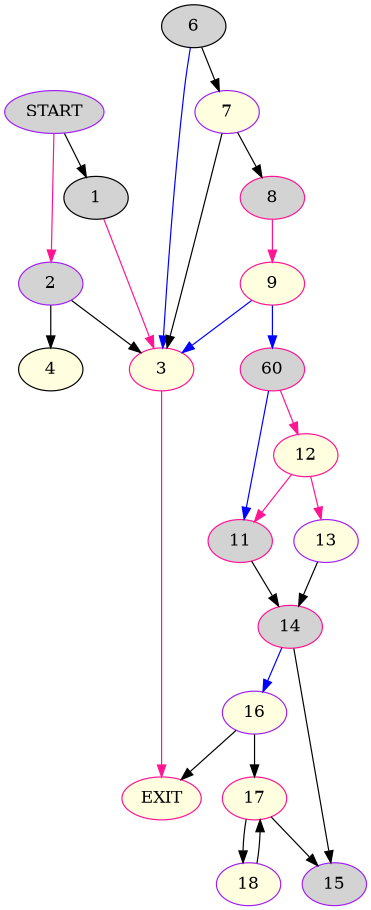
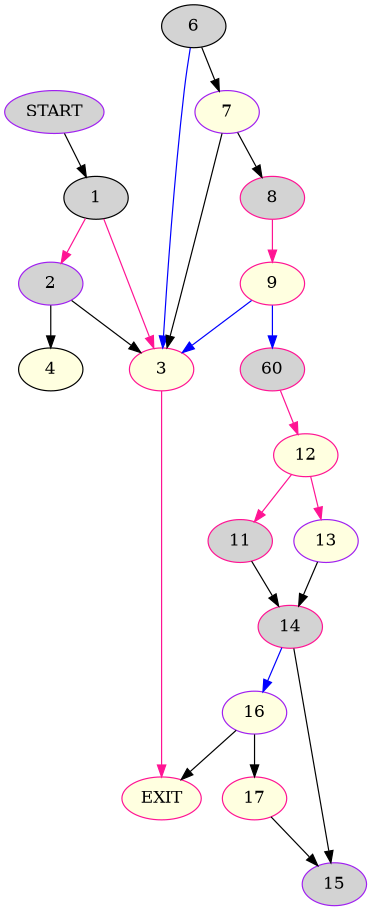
(53, 192) -> (76, 235)
(257, 449) -> none
(249, 884) -> none
